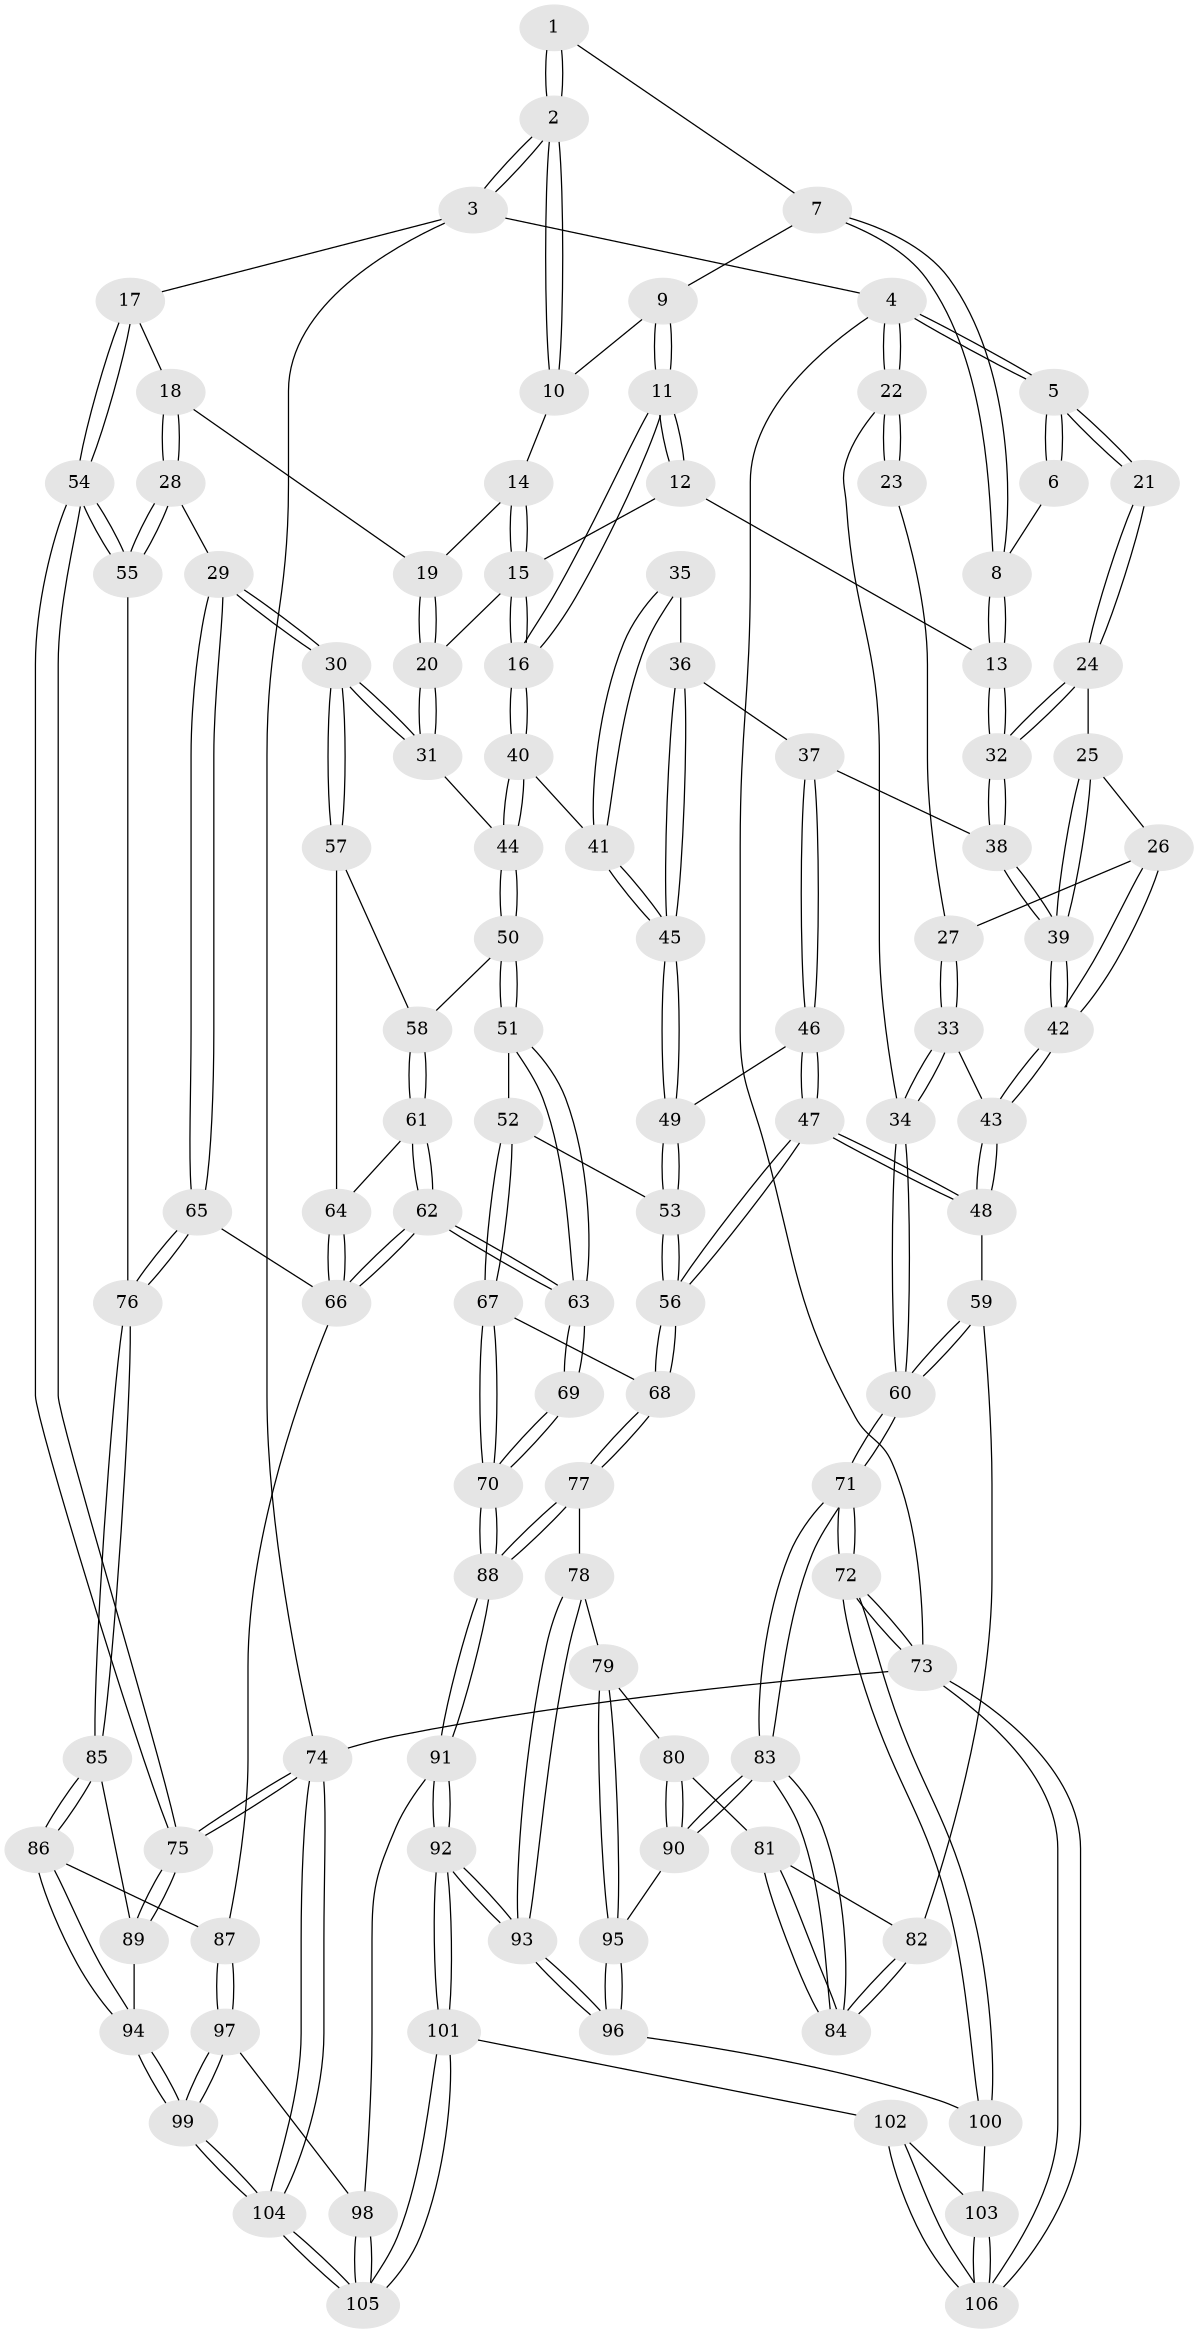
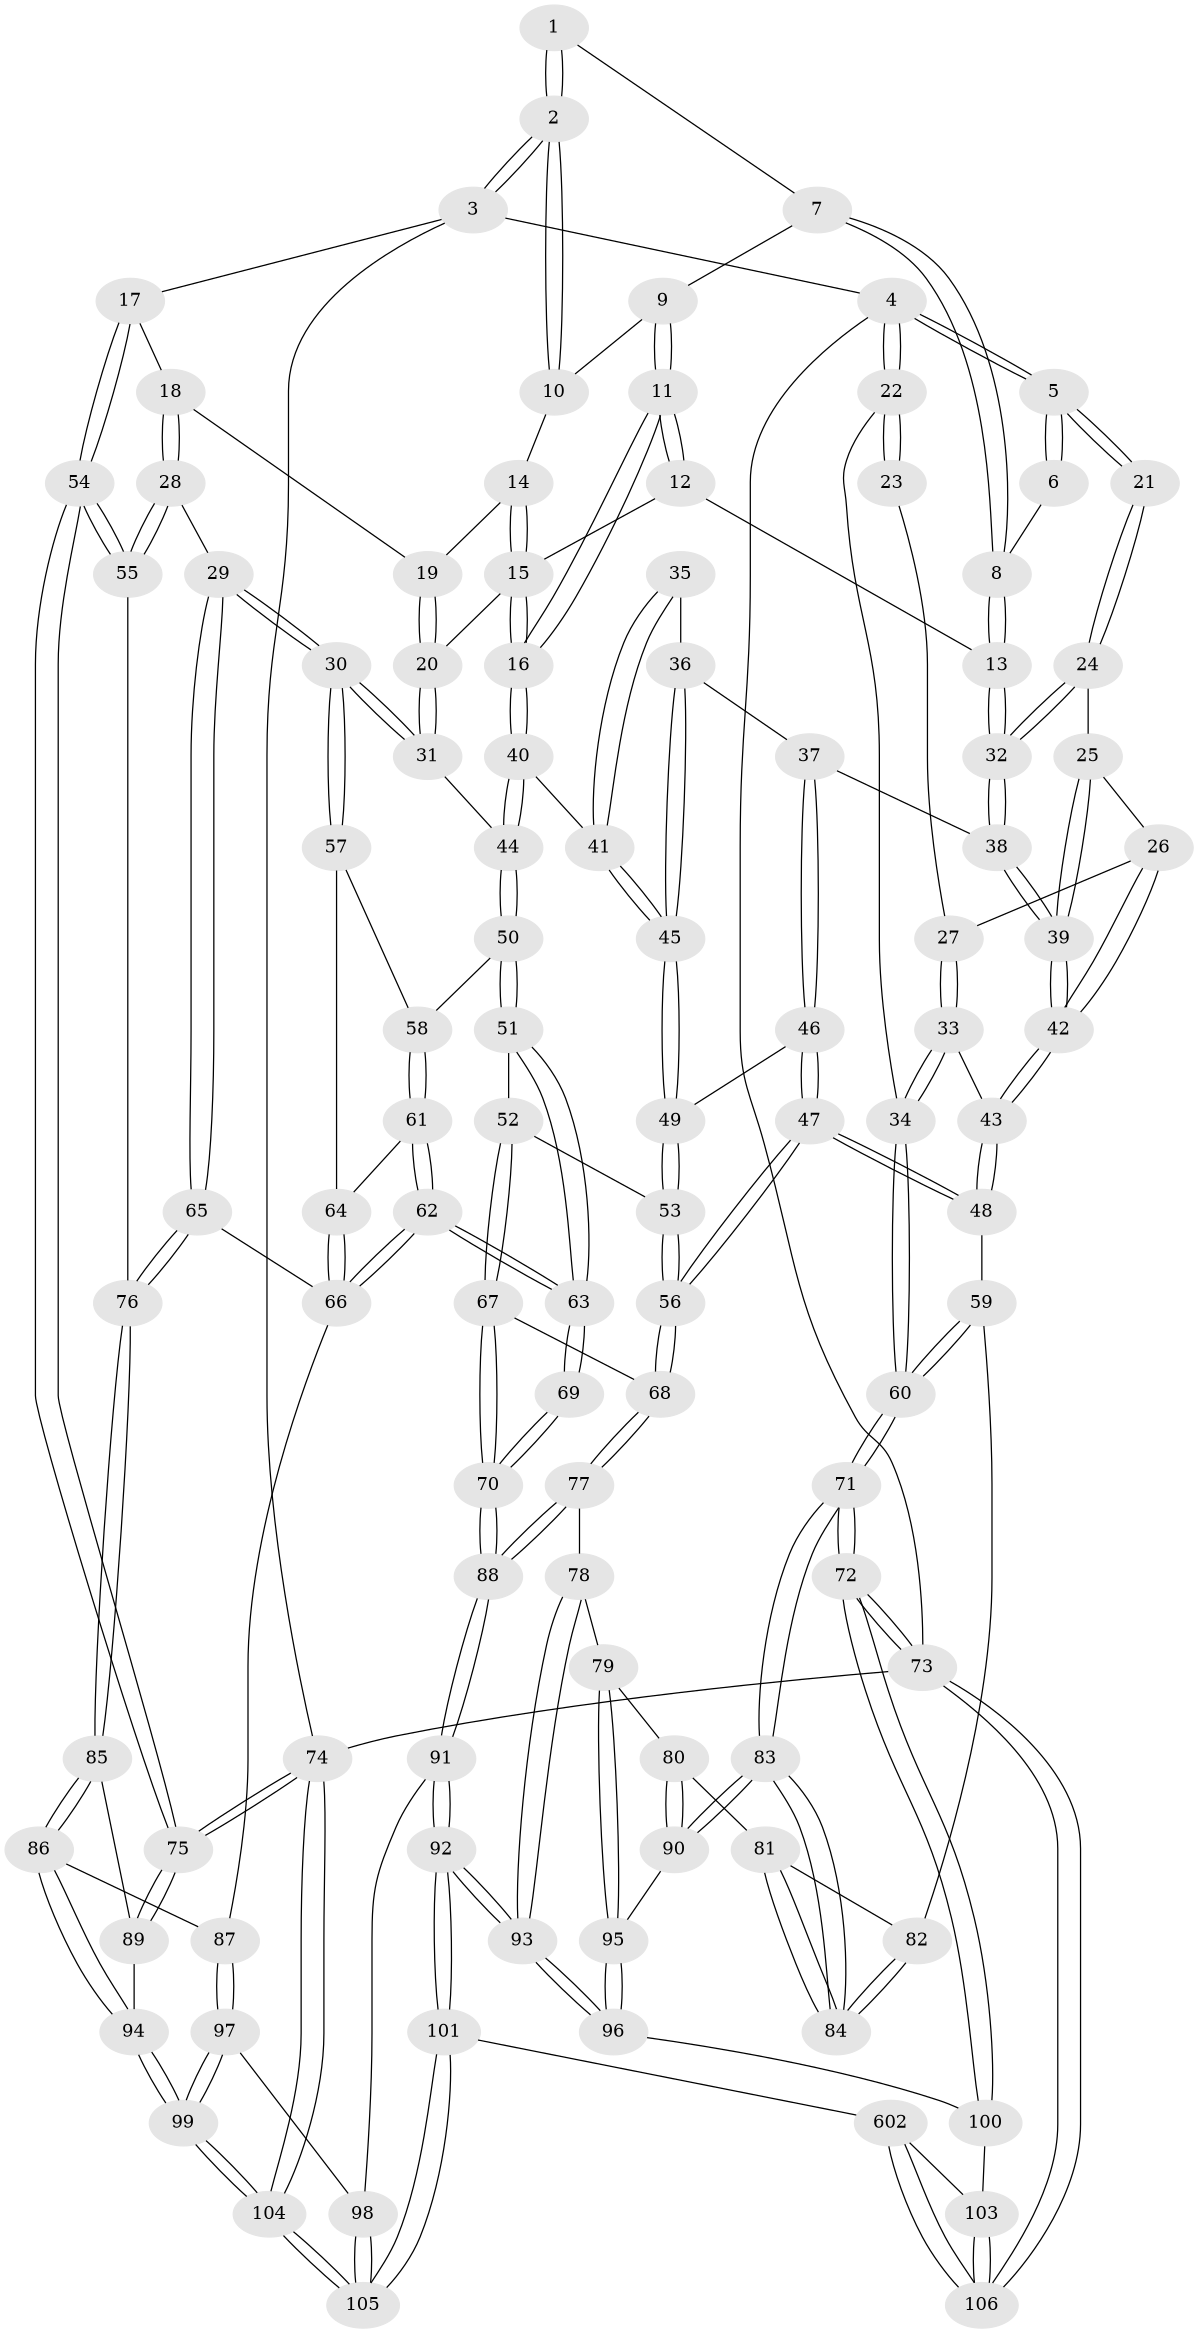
(891, 2123) -> (891, 2123)
